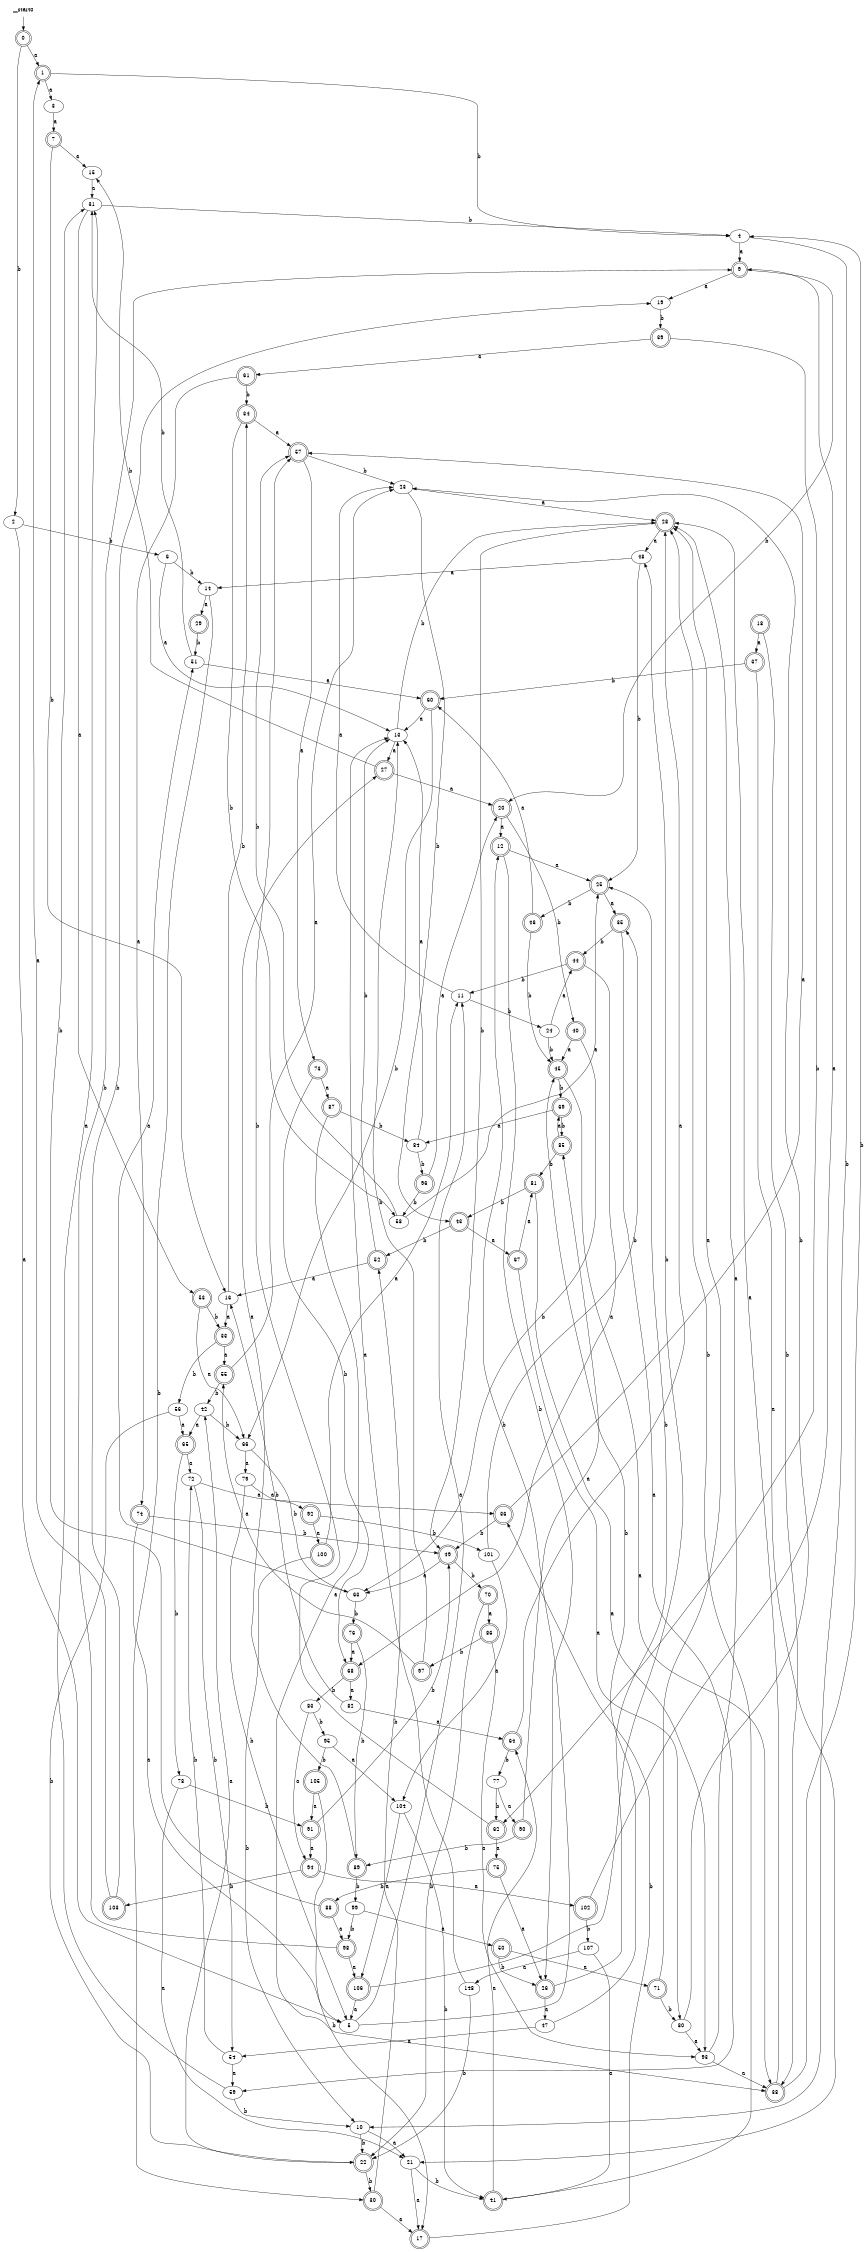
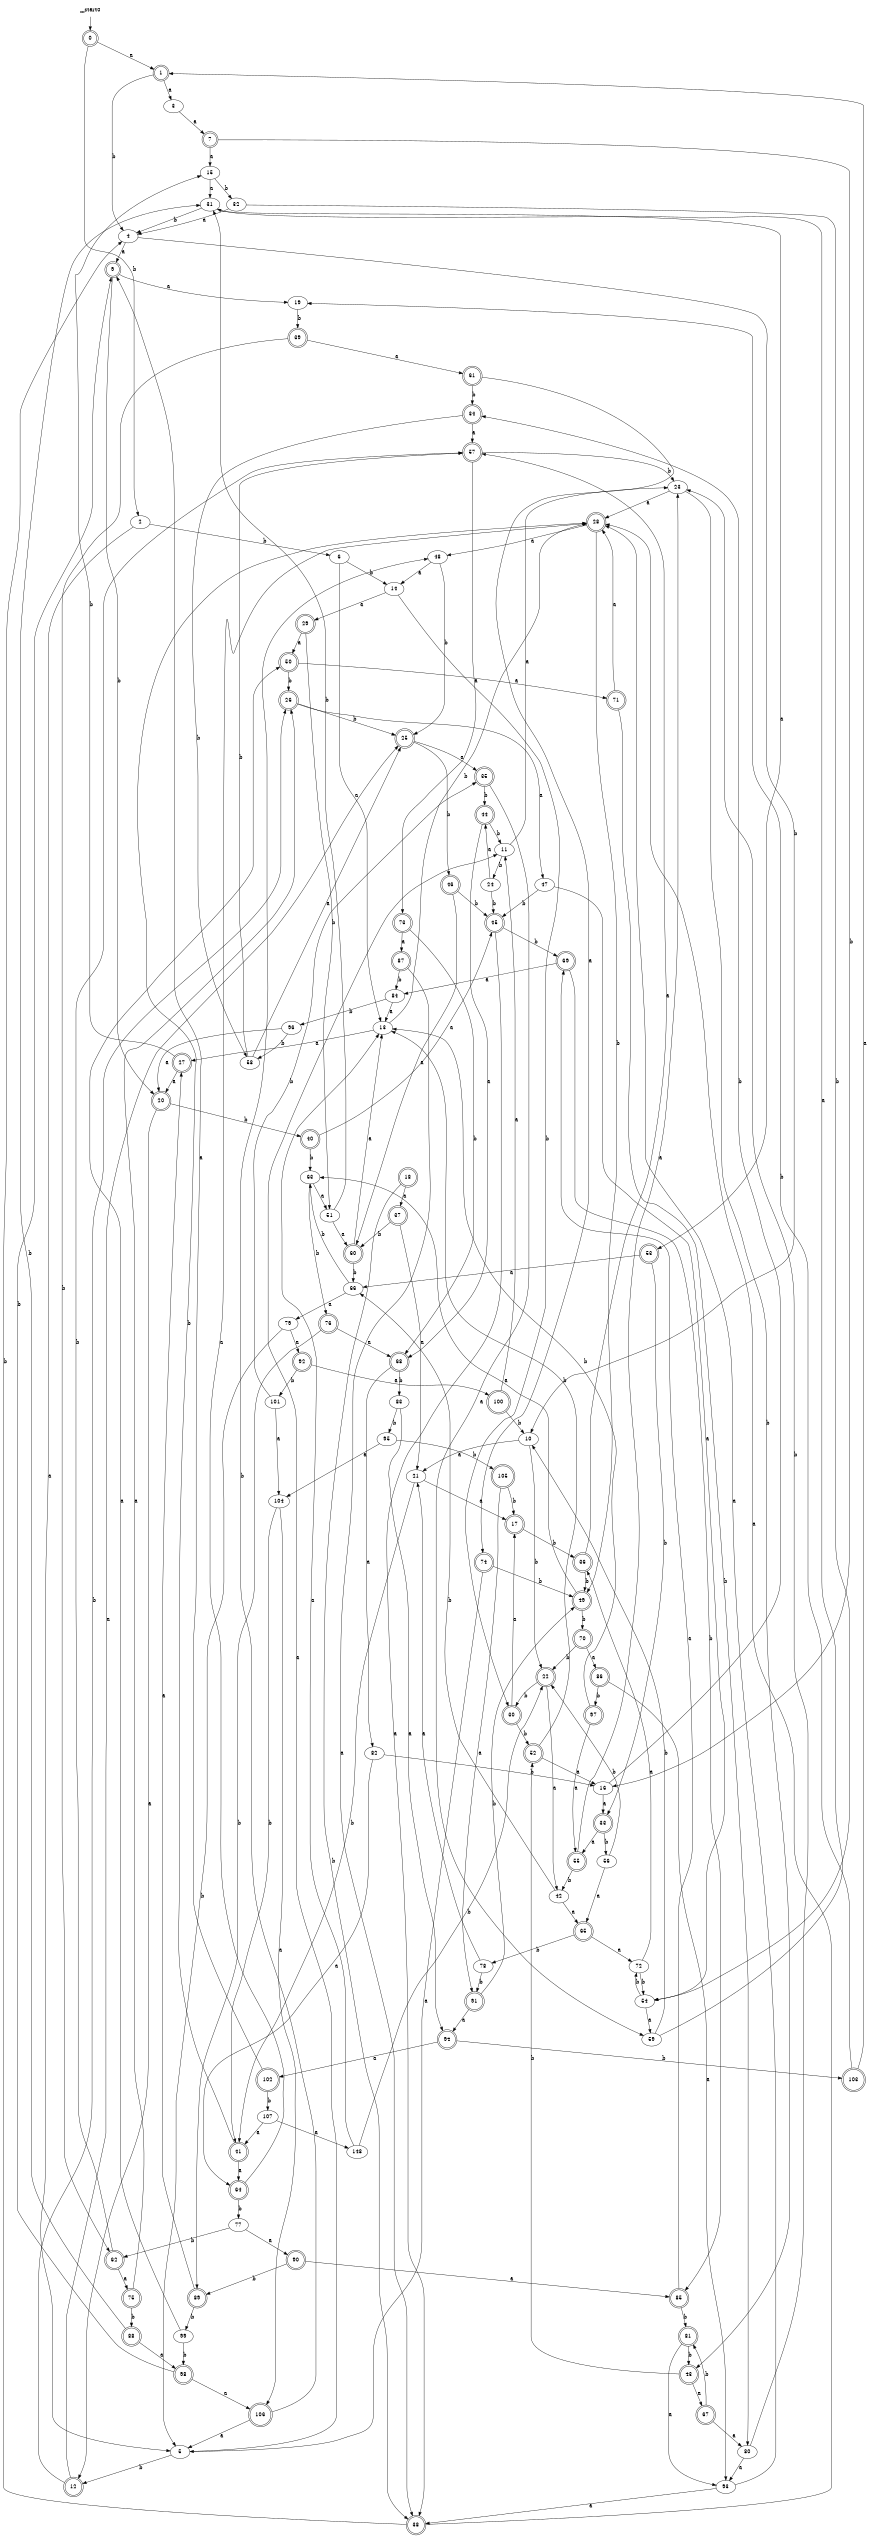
none -> (236, 205)
none -> (298, 641)
(424, 1184) -> (291, 1028)
(529, 1222) -> (707, 2375)
